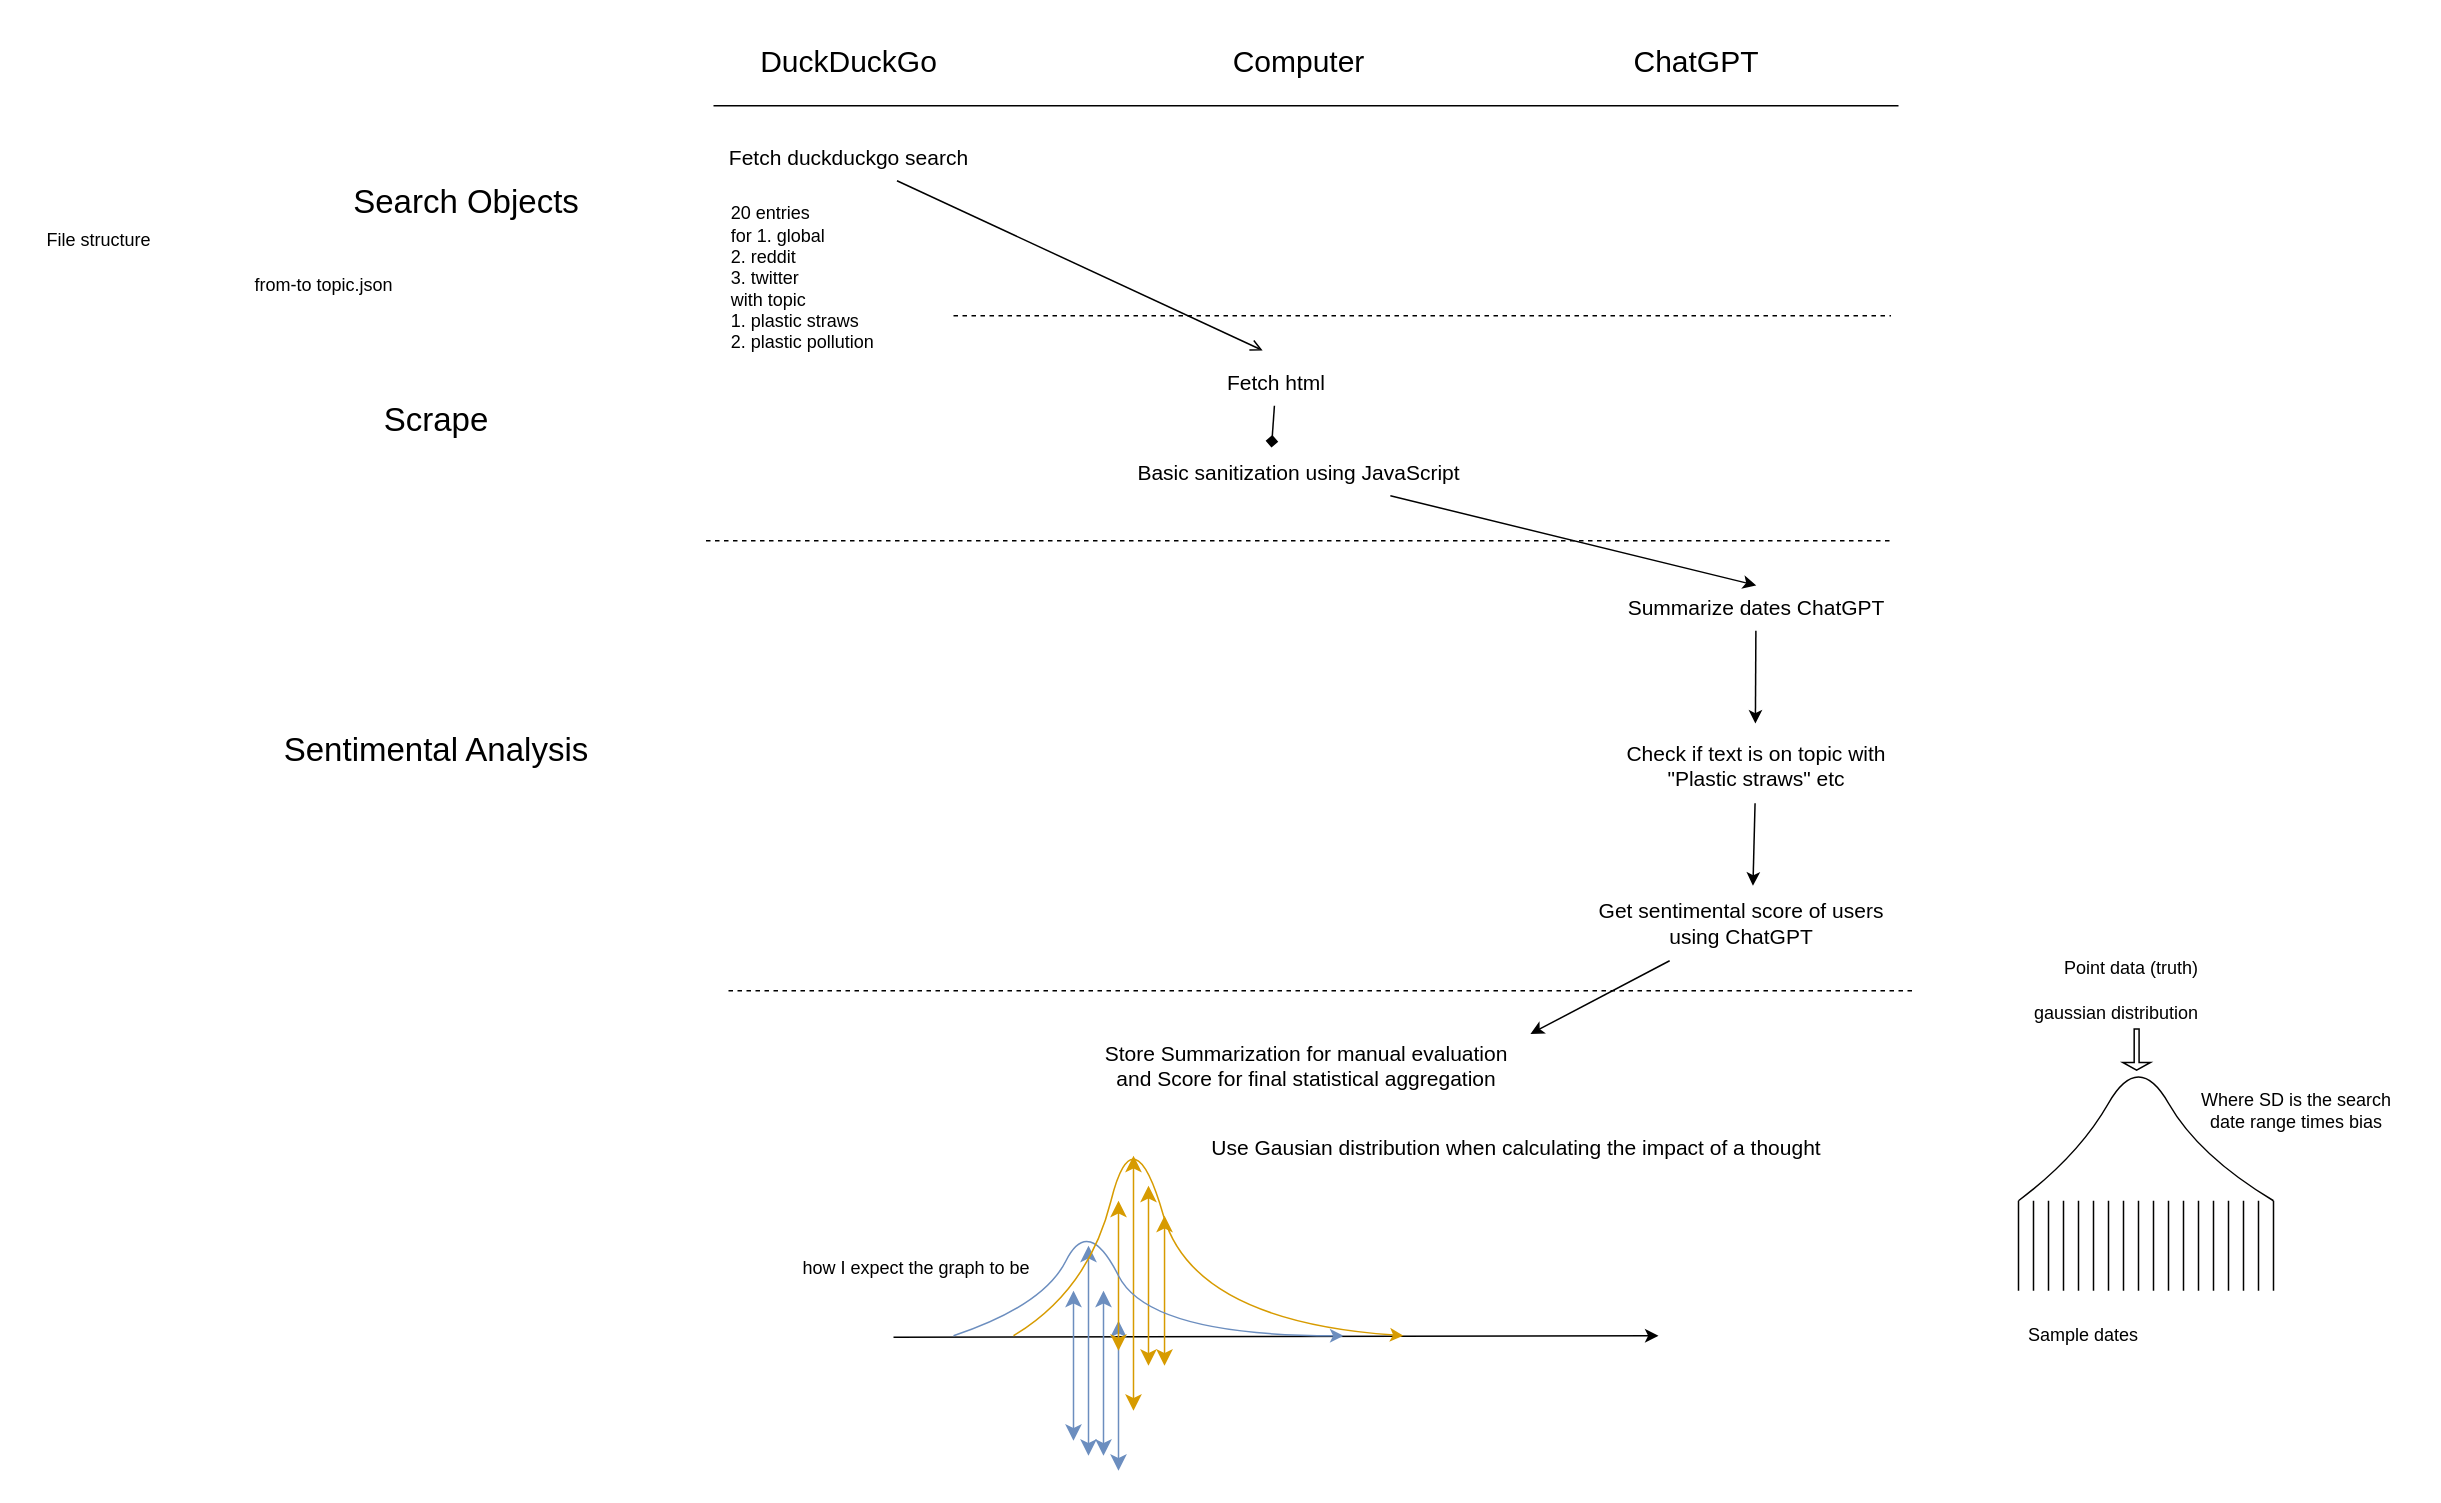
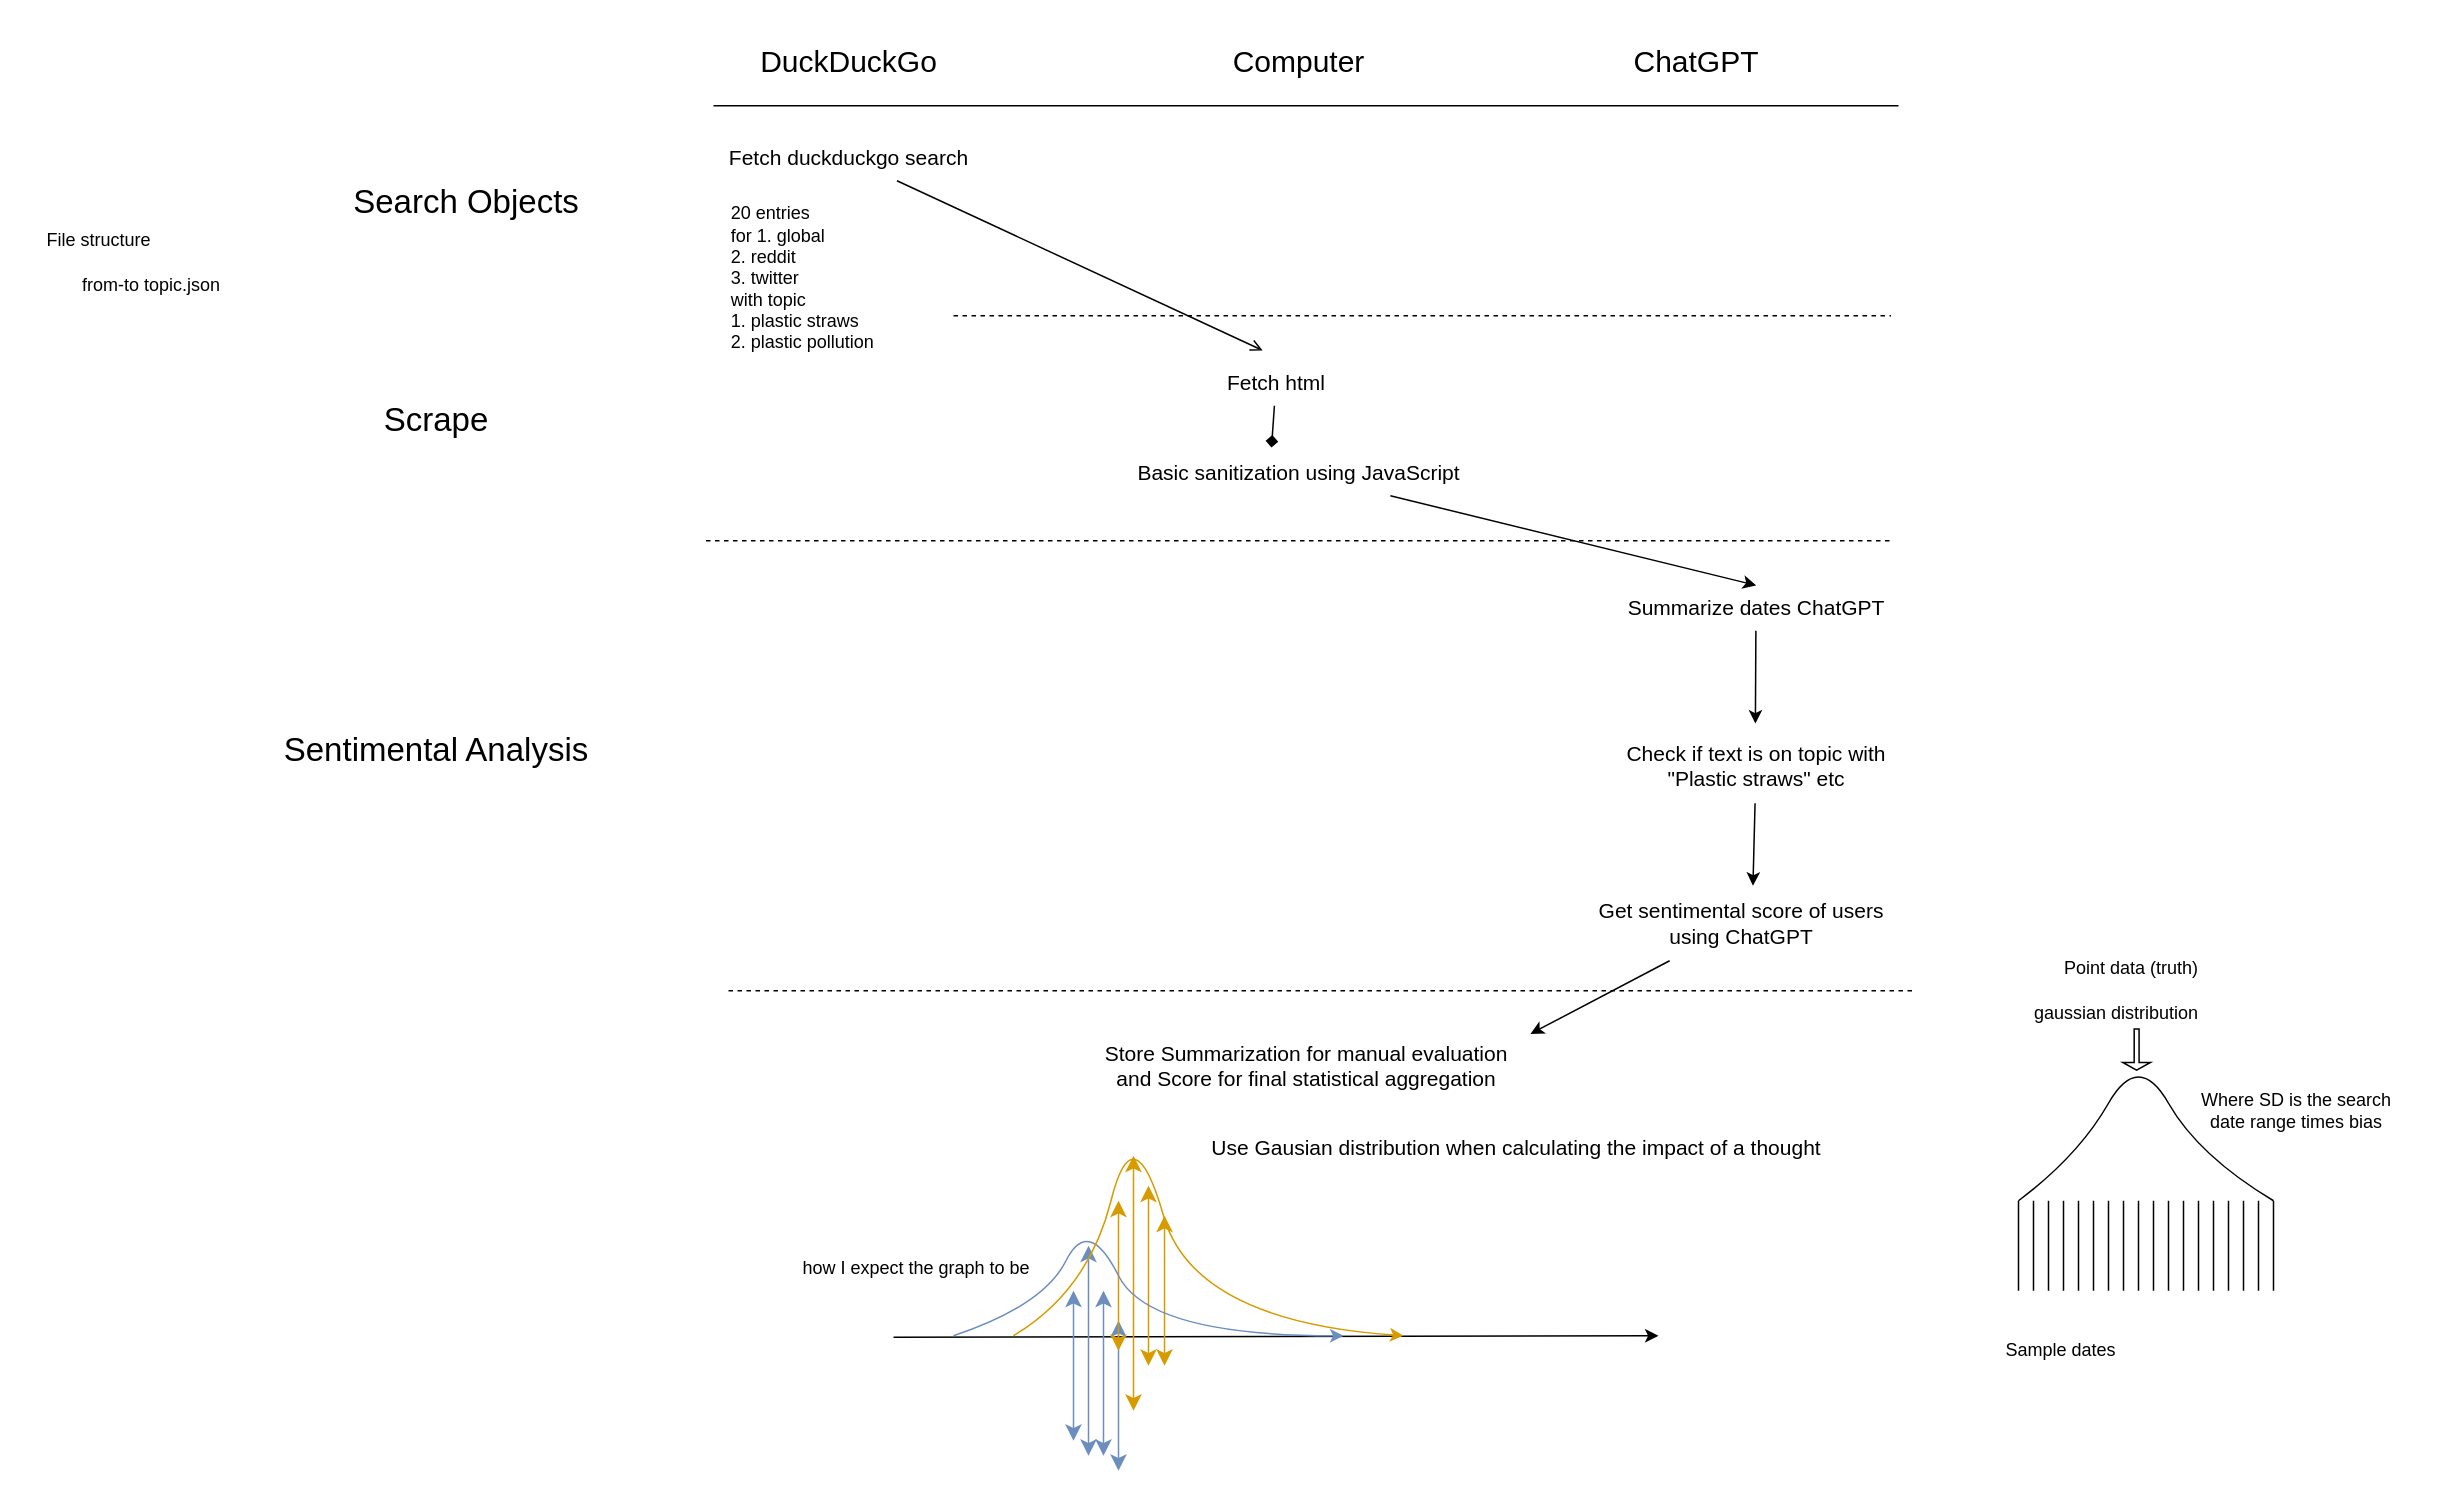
(323, 286) -> (151, 286)
(2082, 1336) -> (2060, 1351)
